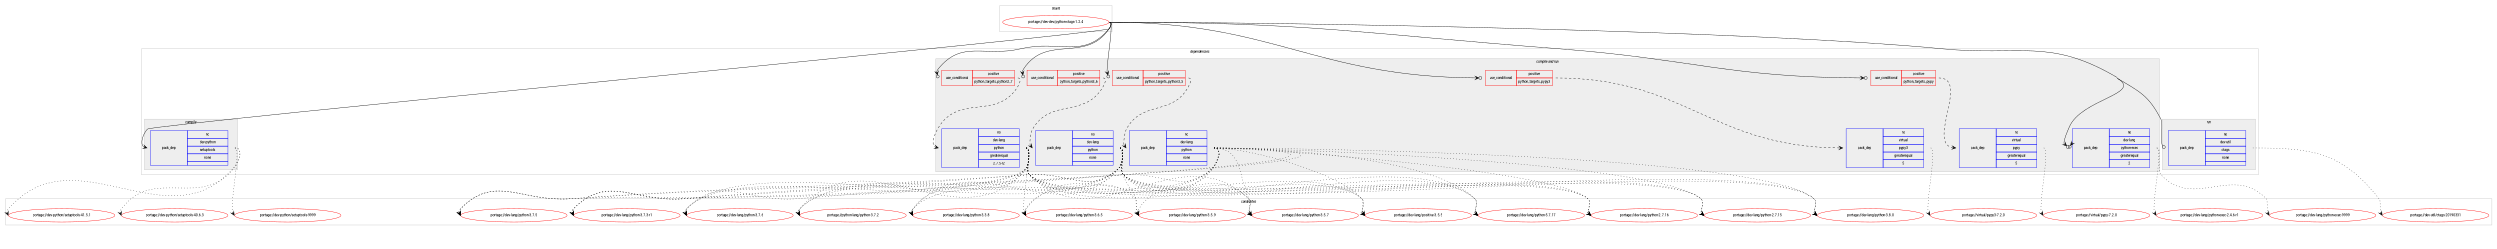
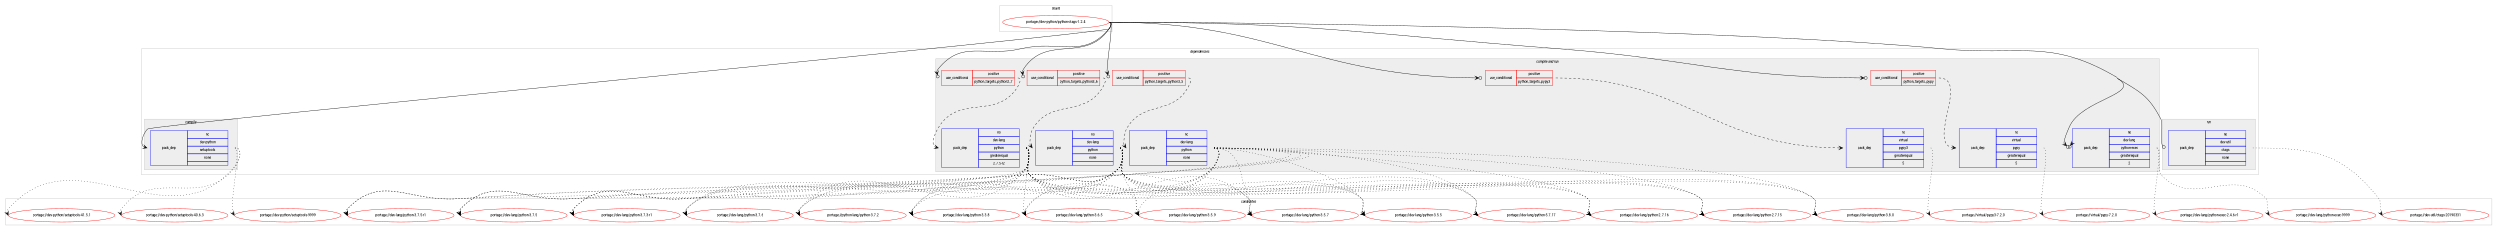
(1056, 22) -> (1056, 22)
none -> (401, 215)
(1418, 215) -> (1418, 215)
